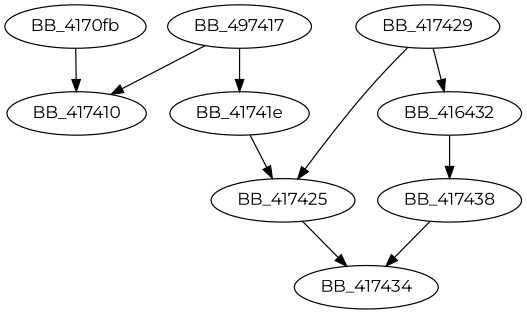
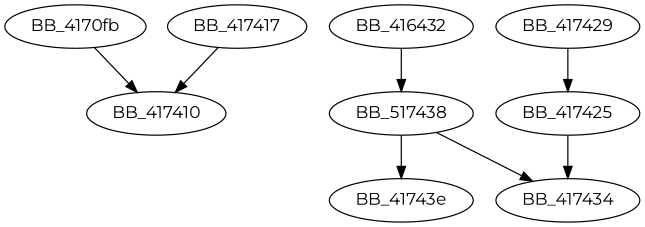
(240, 27) -> (237, 27)
(437, 64) -> none
(240, 113) -> none
none -> (401, 200)
(450, 200) -> (401, 113)
